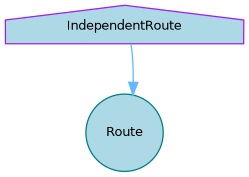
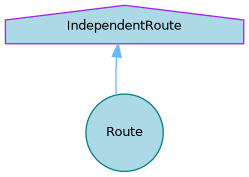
(133, 63) -> (116, 76)
